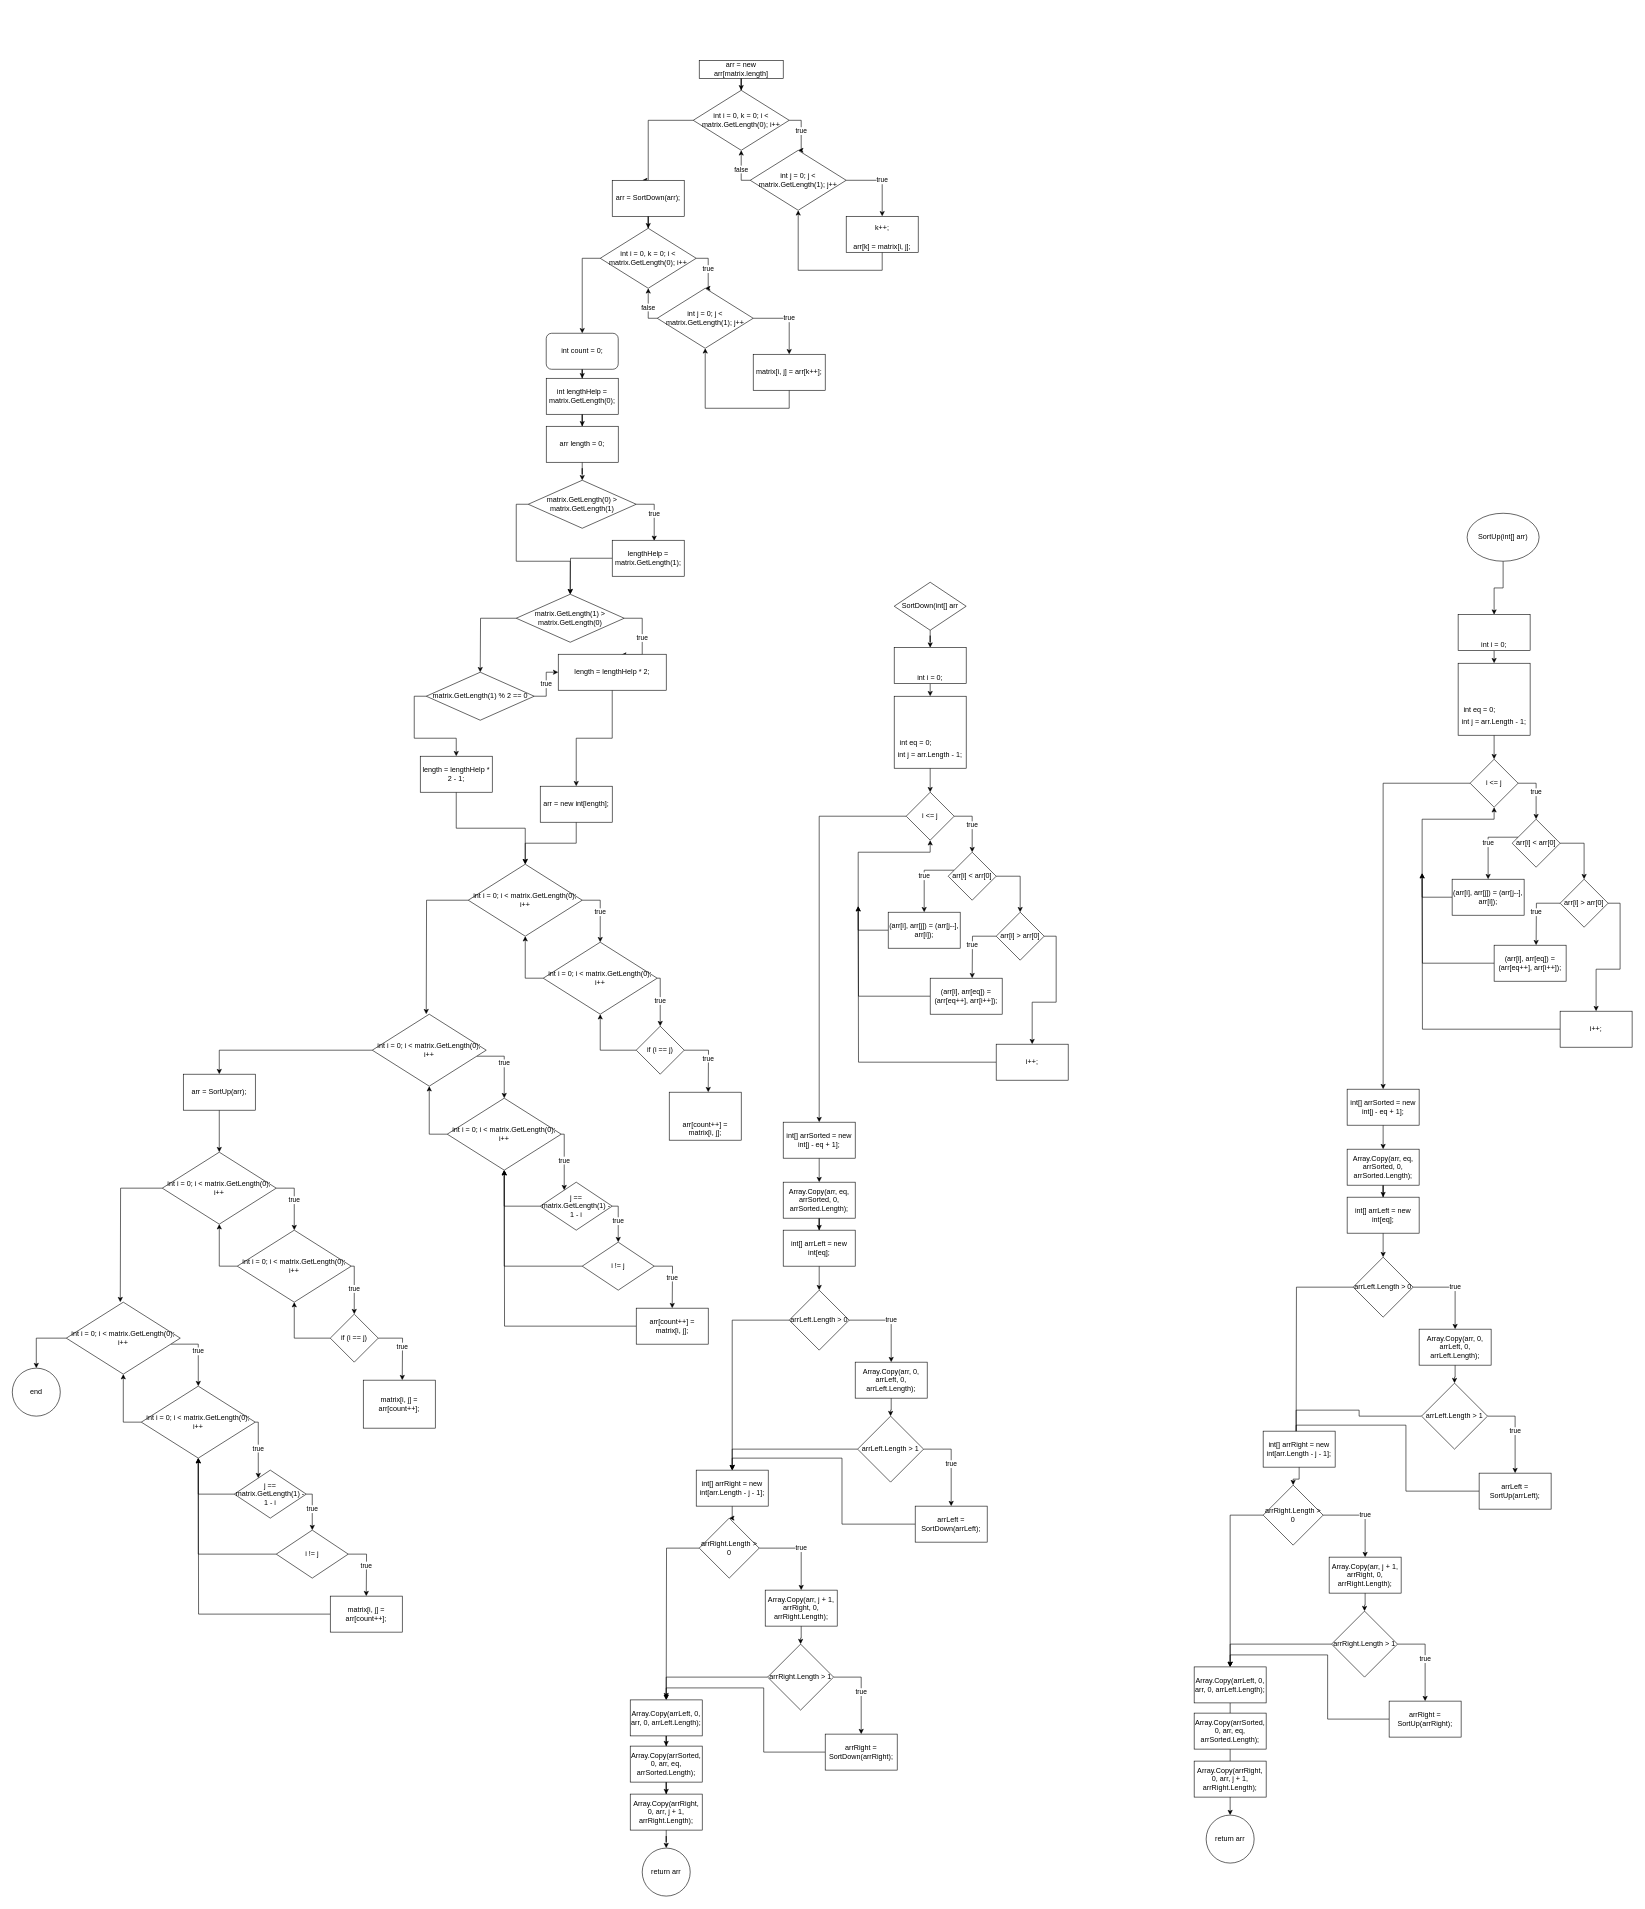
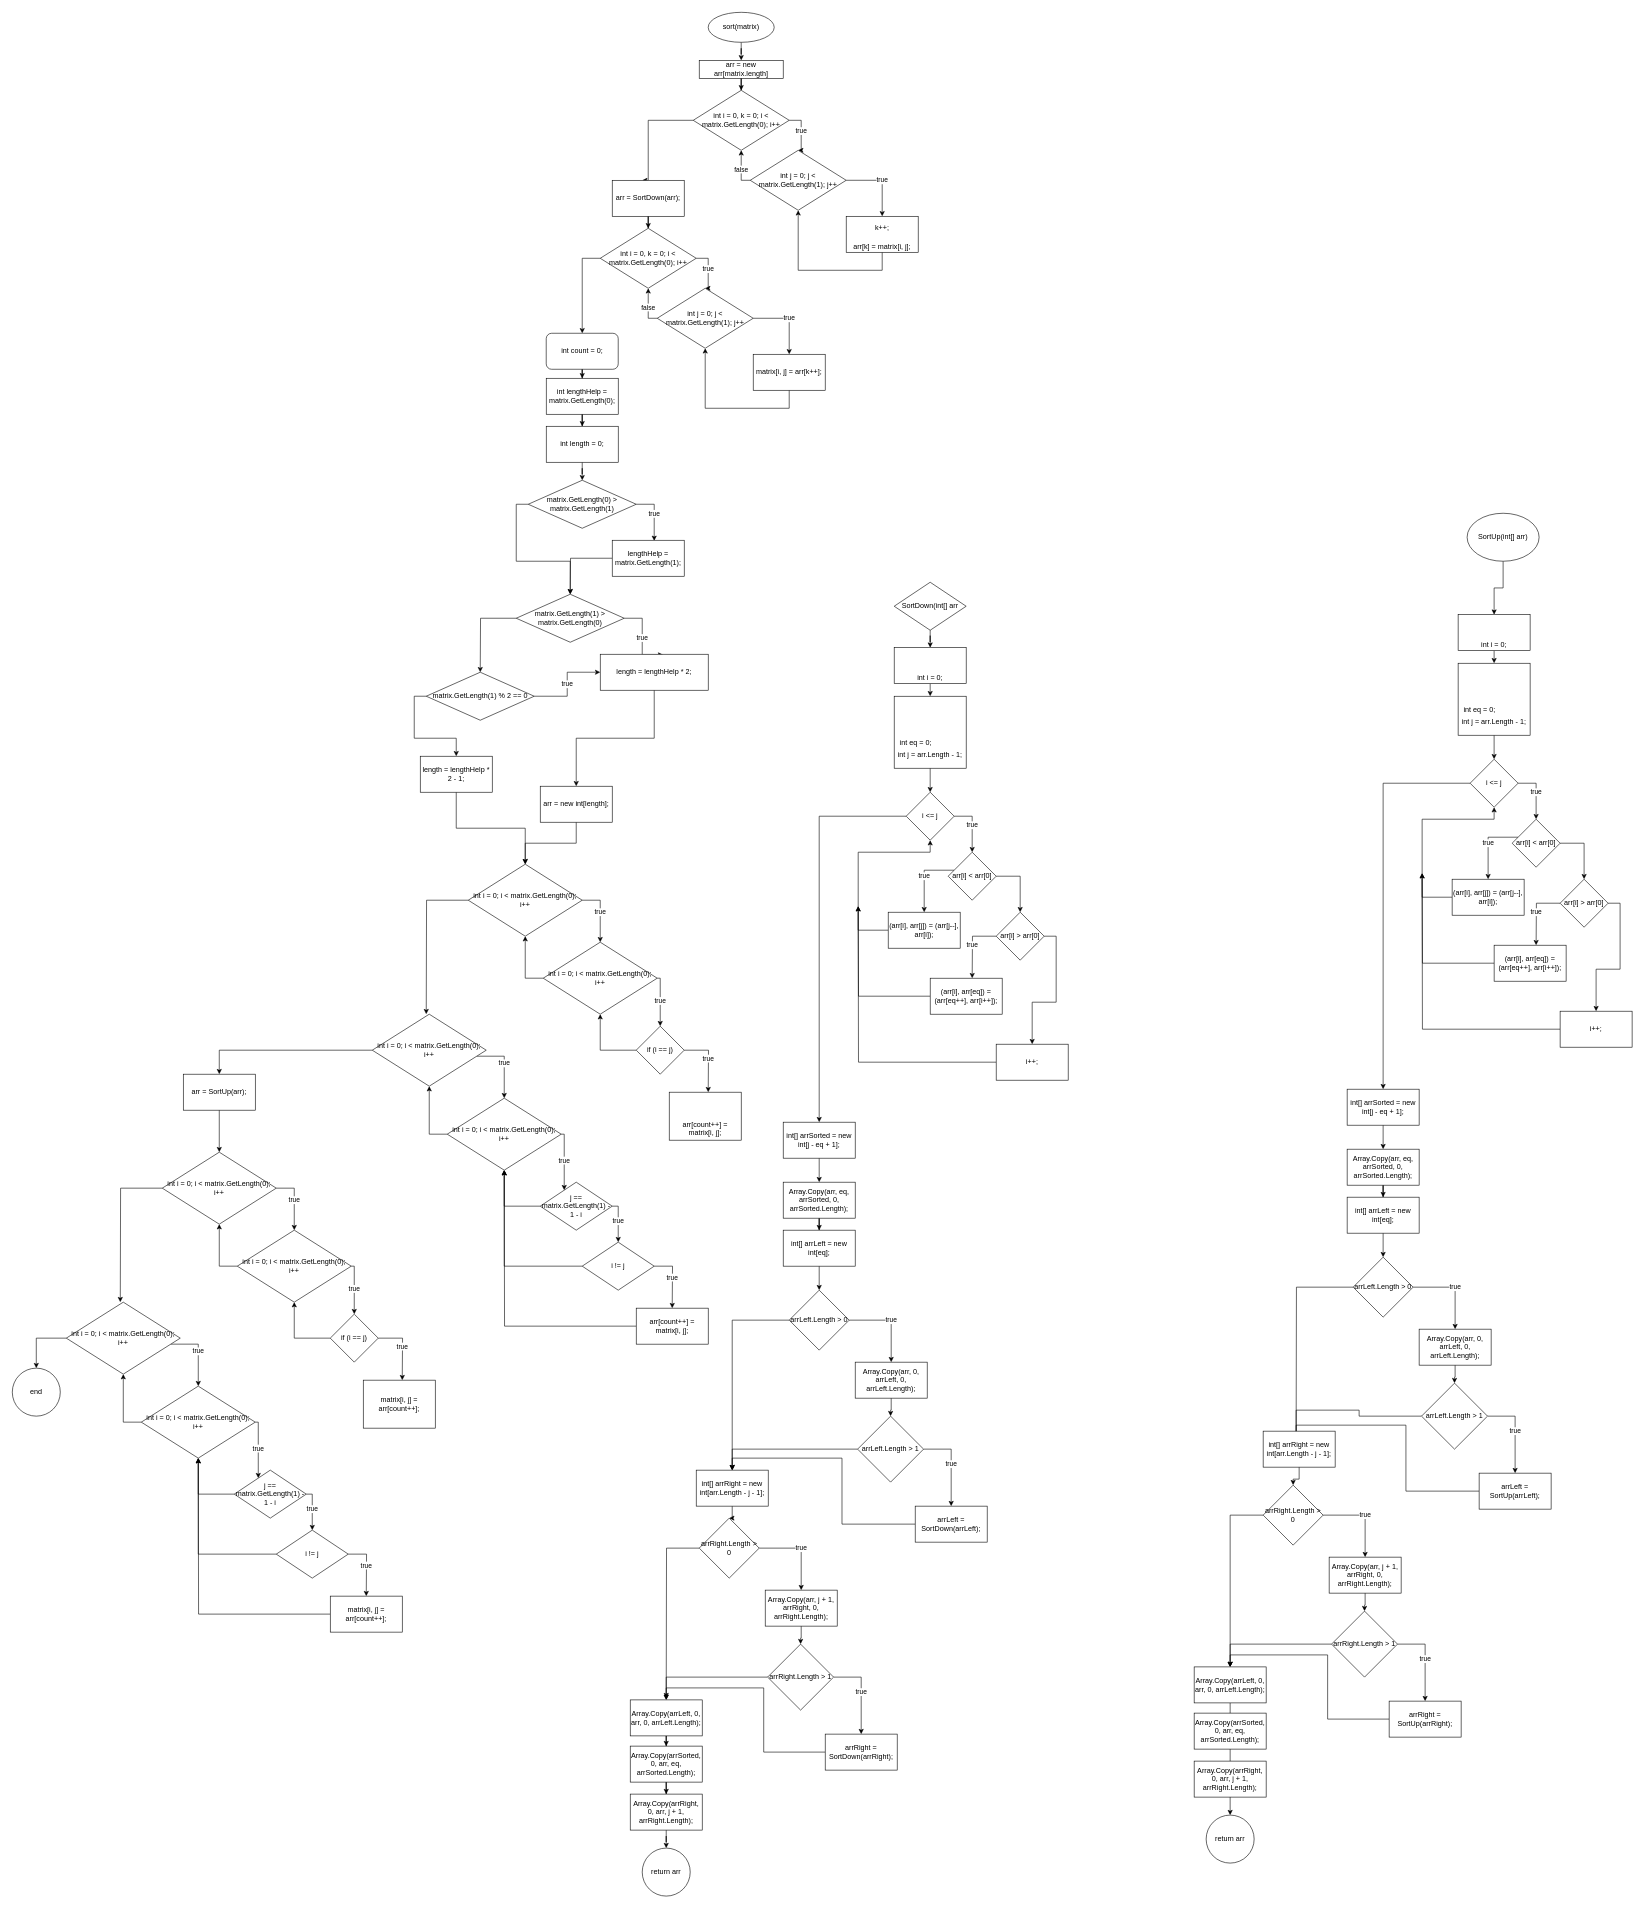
none -> (741, 27)
none -> (741, 53)
(582, 444) -> (582, 444)
(612, 672) -> (654, 672)
